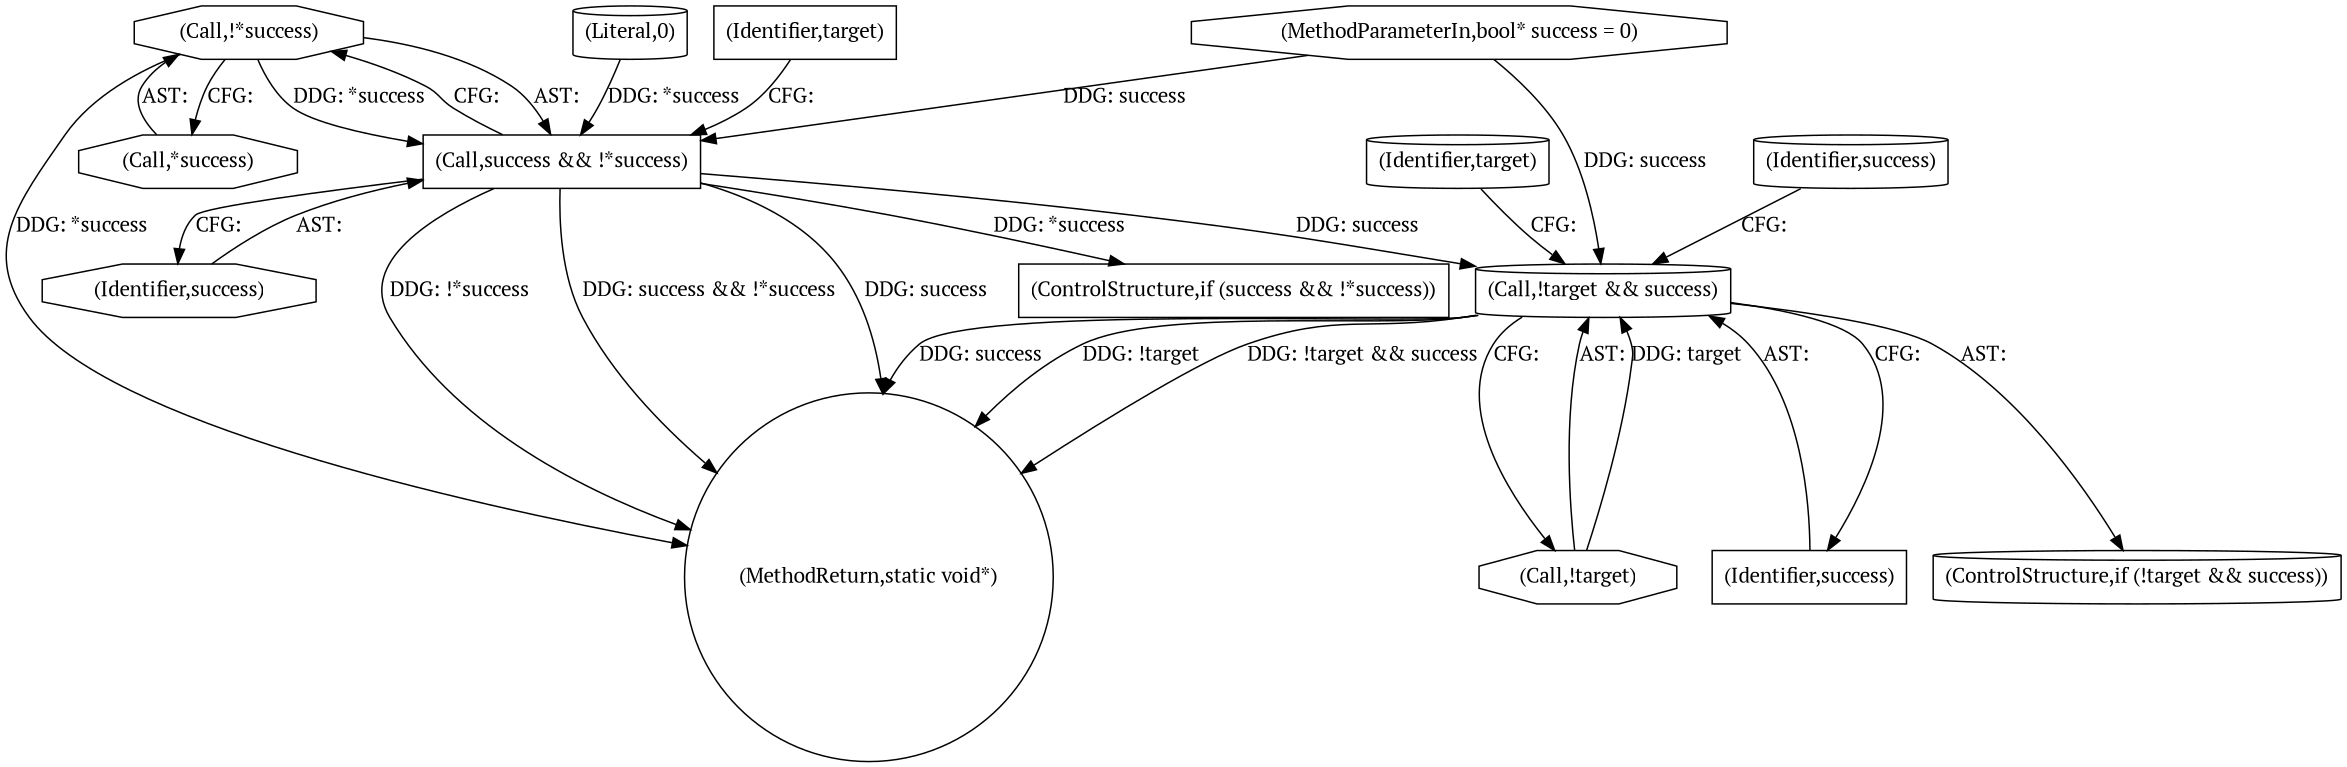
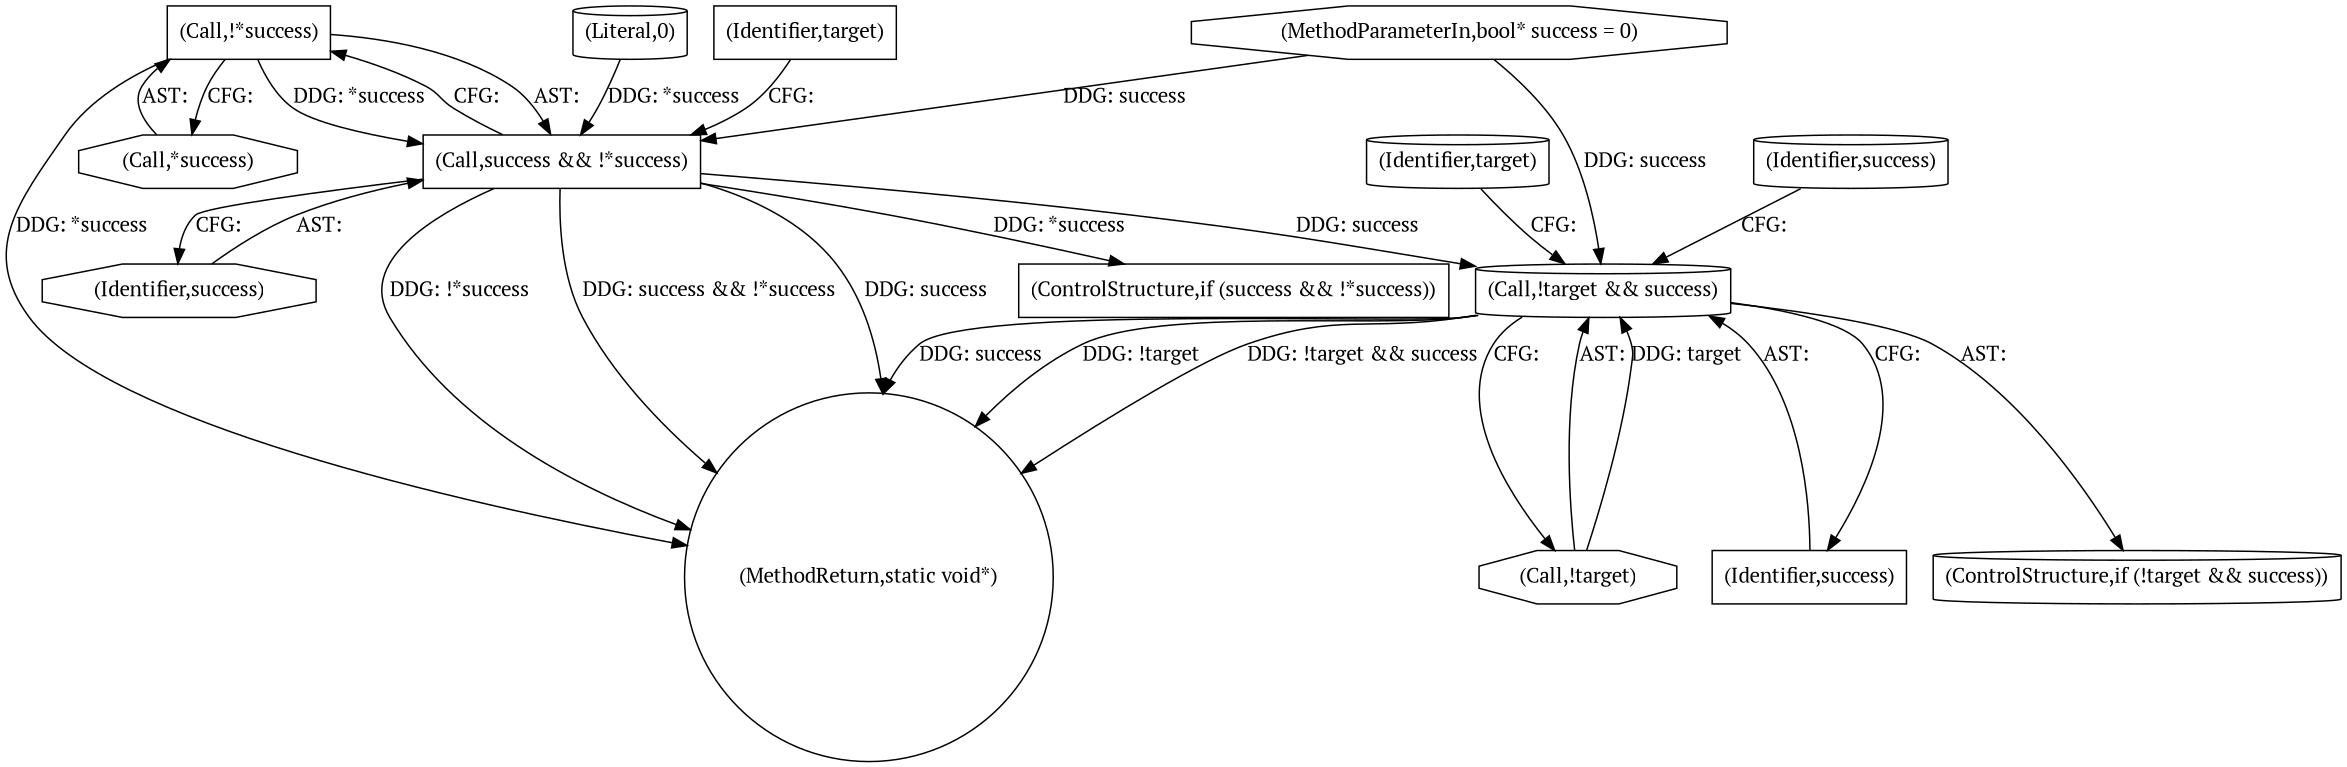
(249, 33) -> (249, 33)
